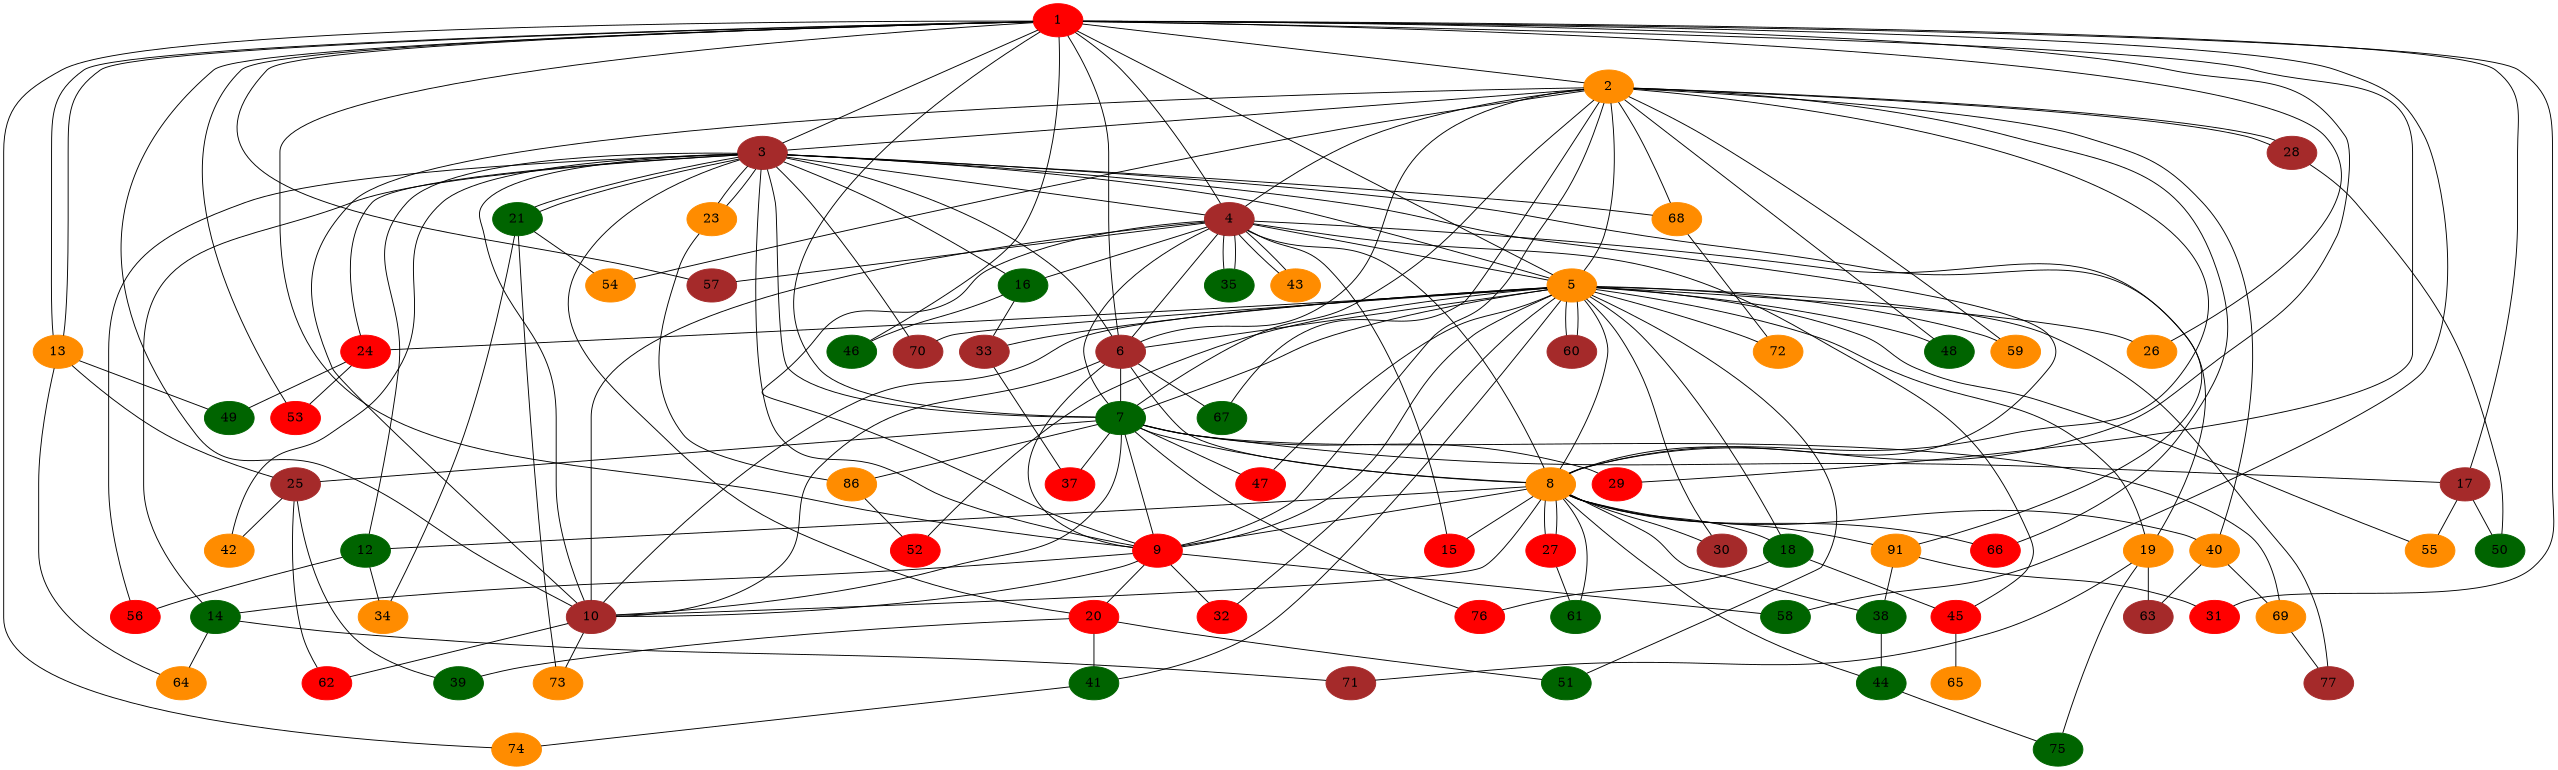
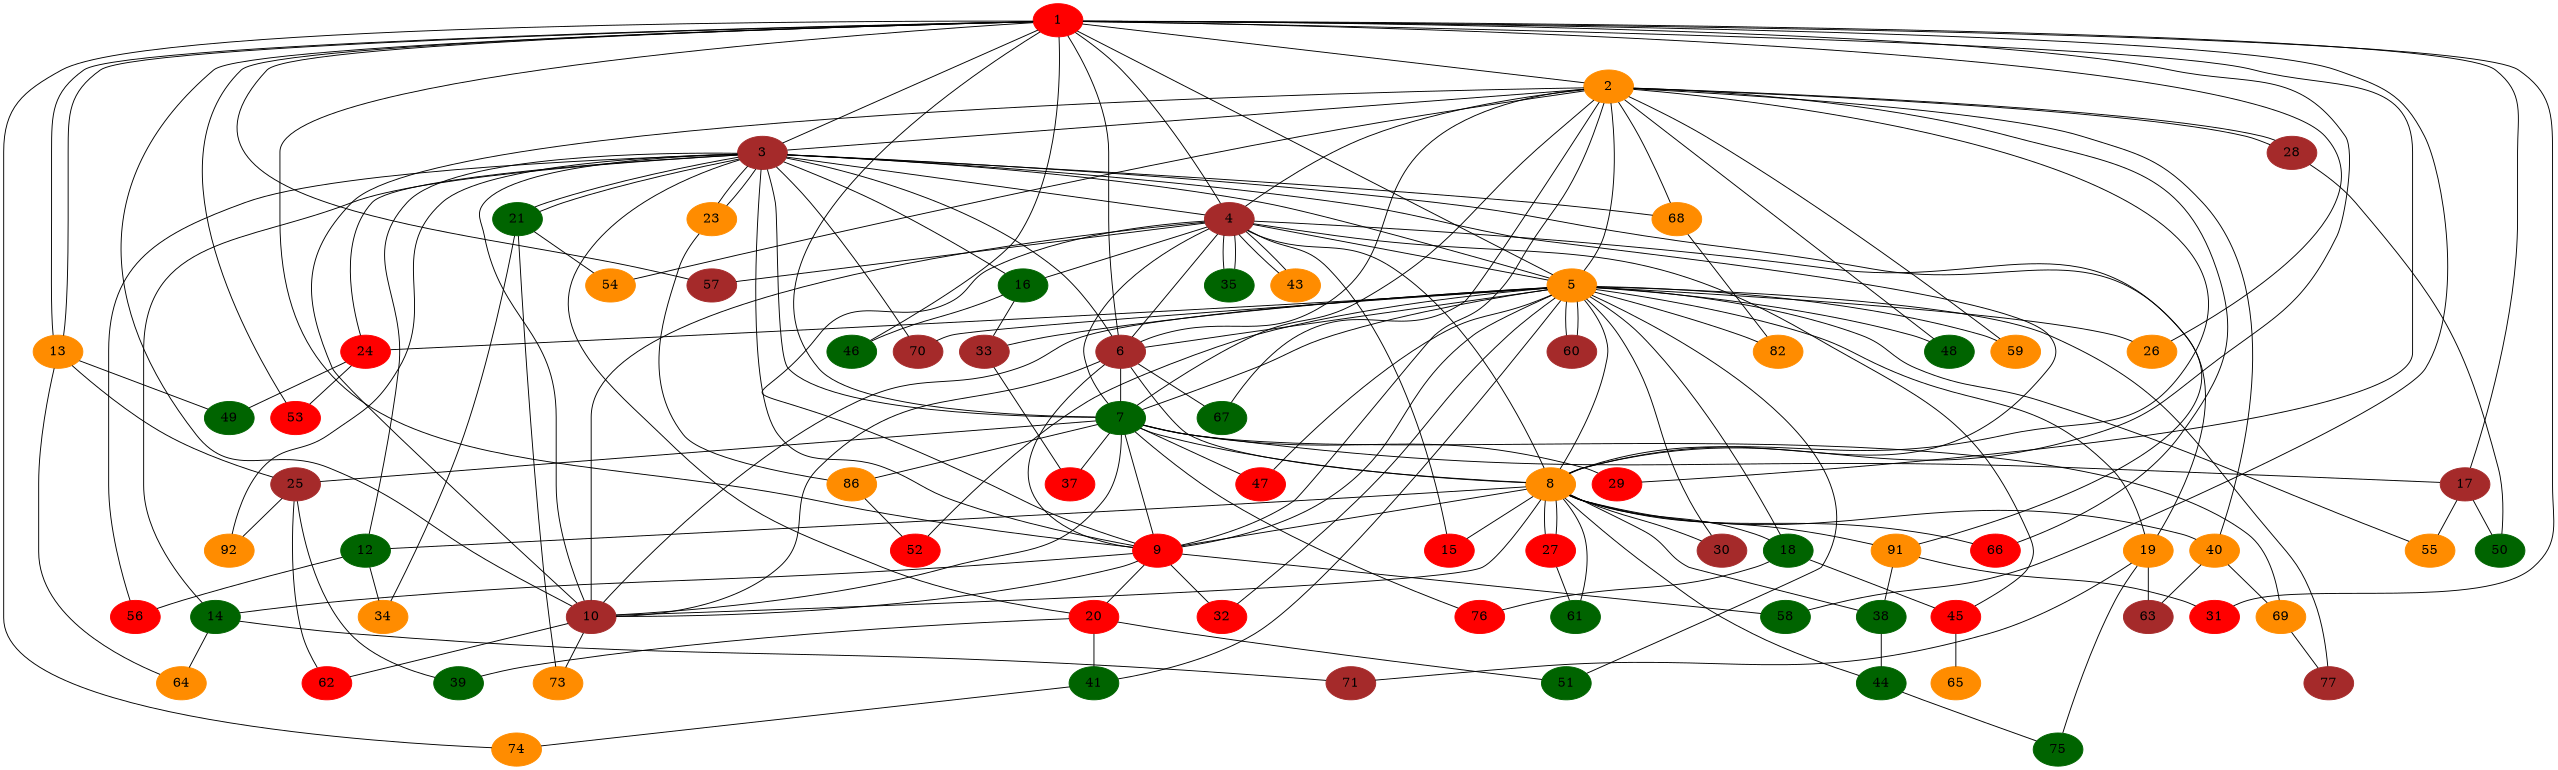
(1778, 352) -> (1778, 352)
(229, 551) -> (229, 551)
